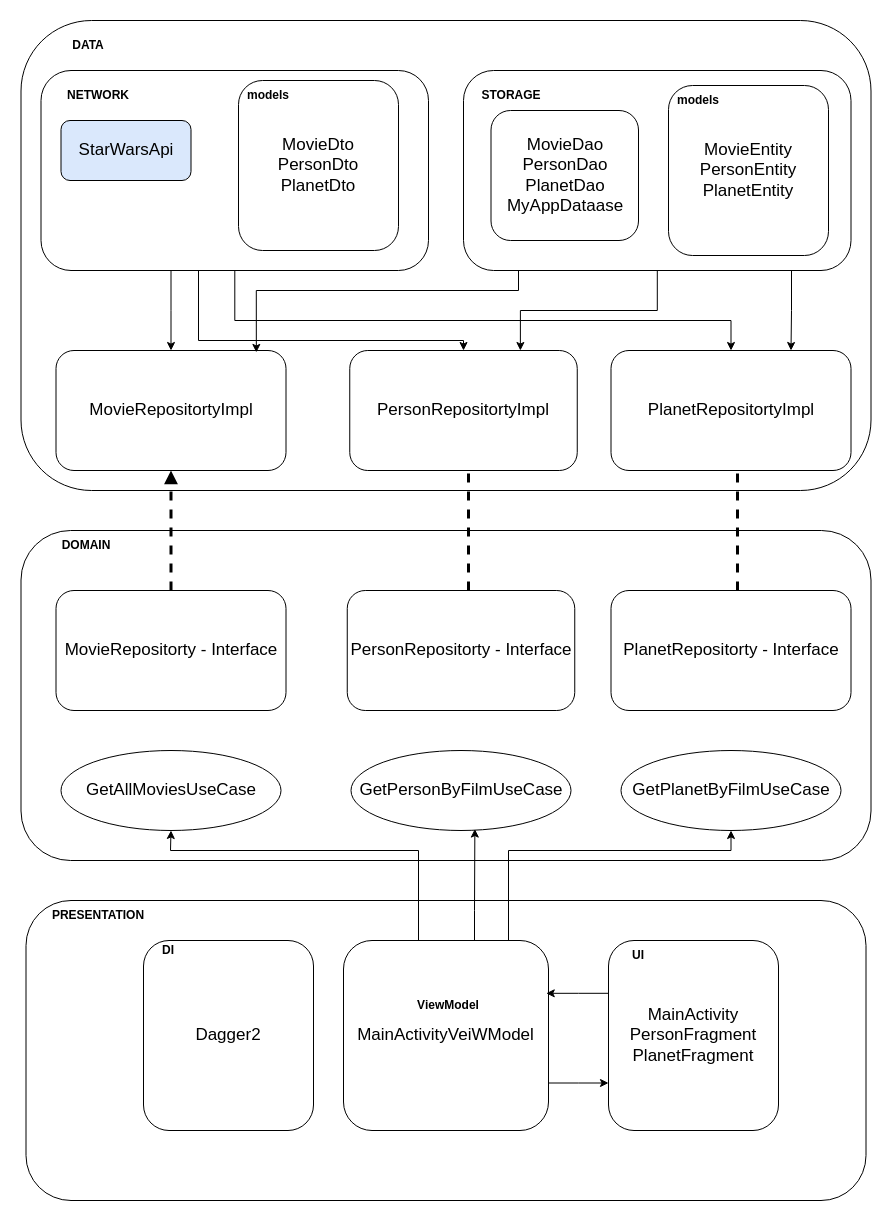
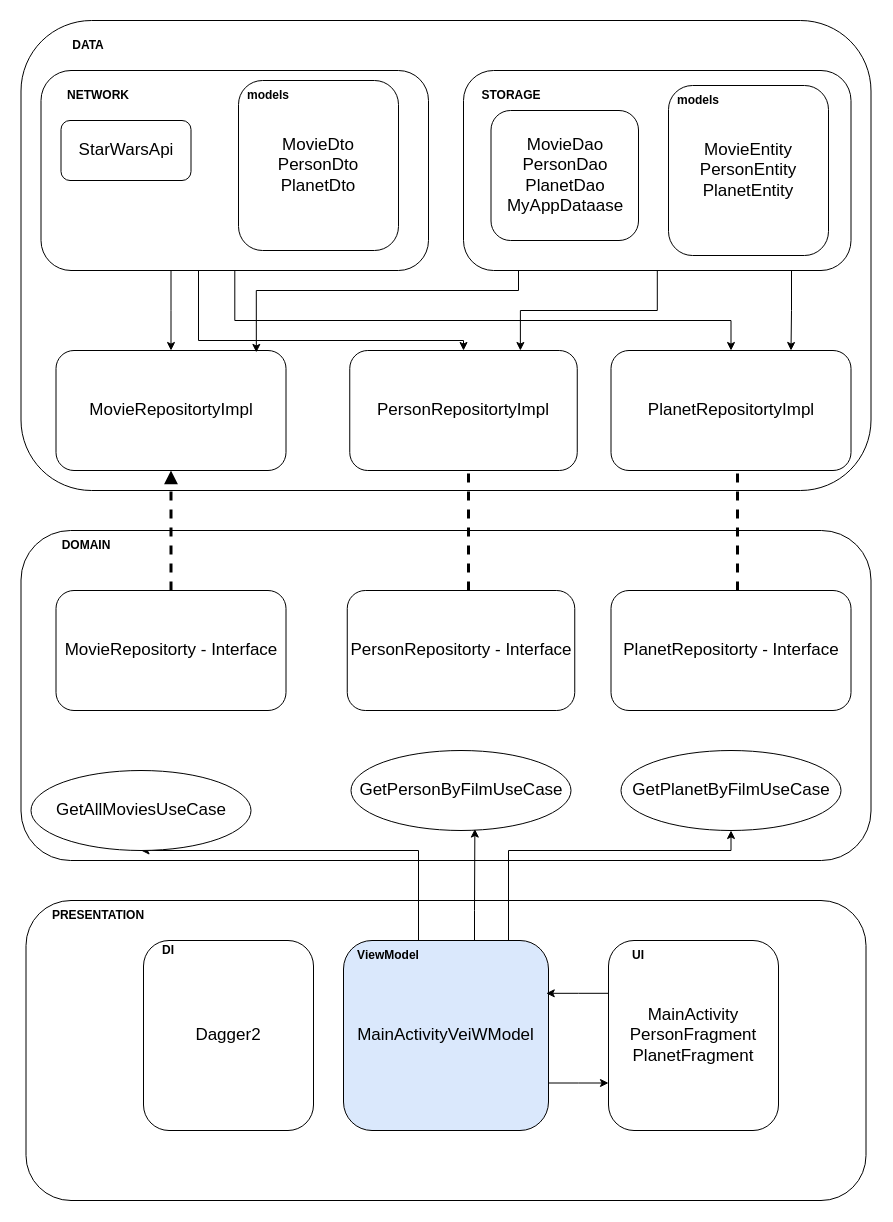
(126, 151) -> (126, 151)
(171, 791) -> (141, 811)
(449, 1006) -> (389, 956)
(446, 1036) -> (446, 1036)
